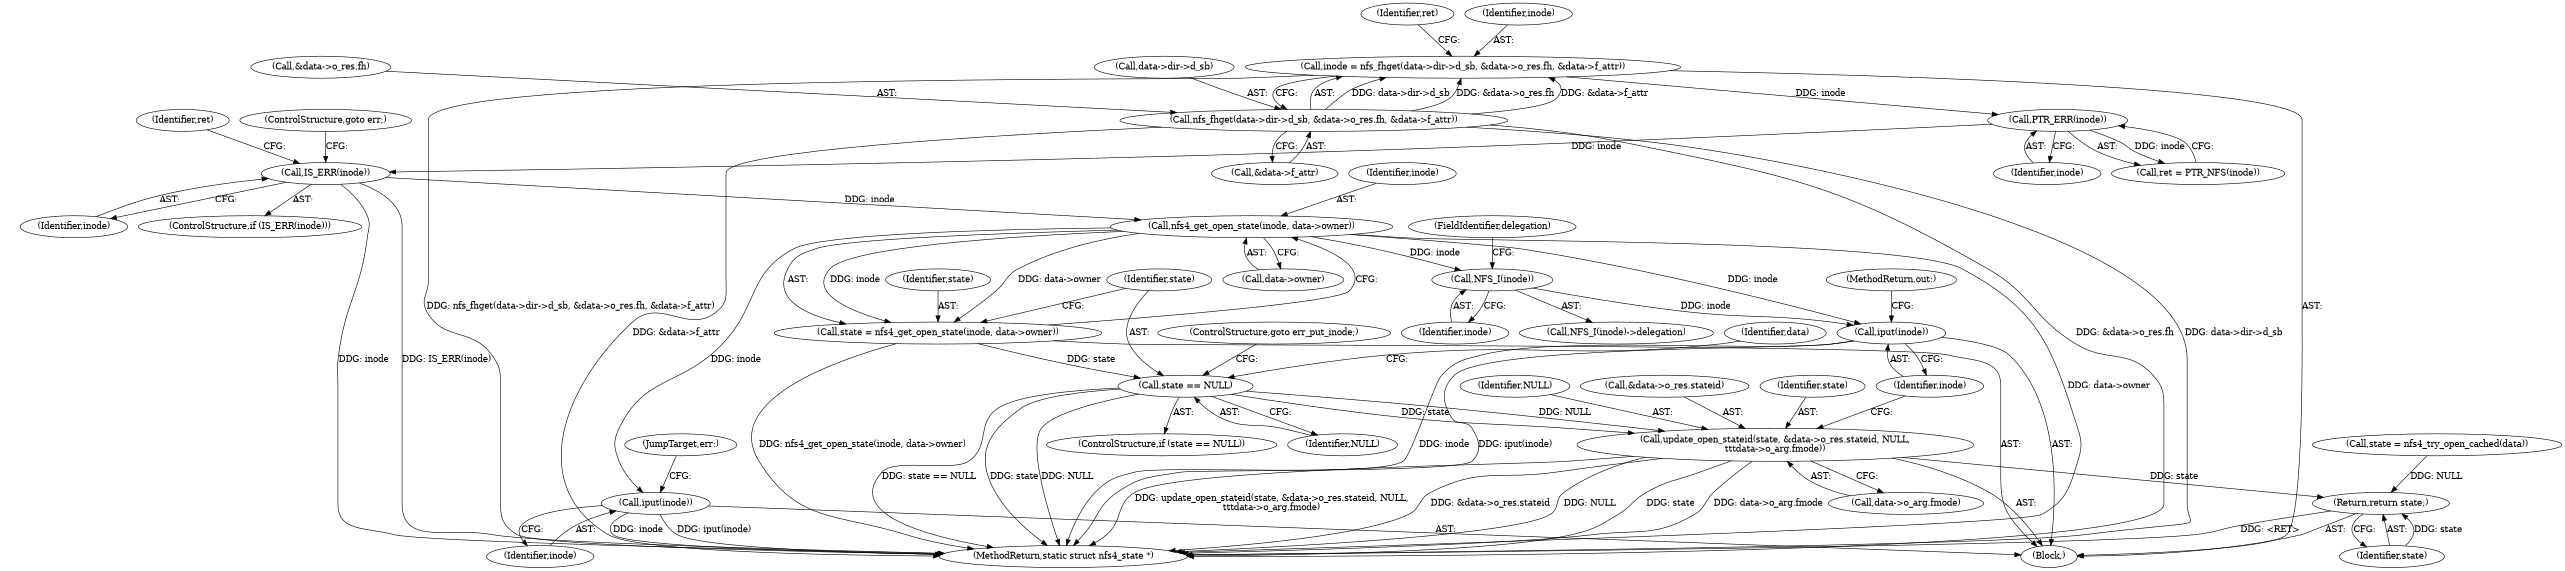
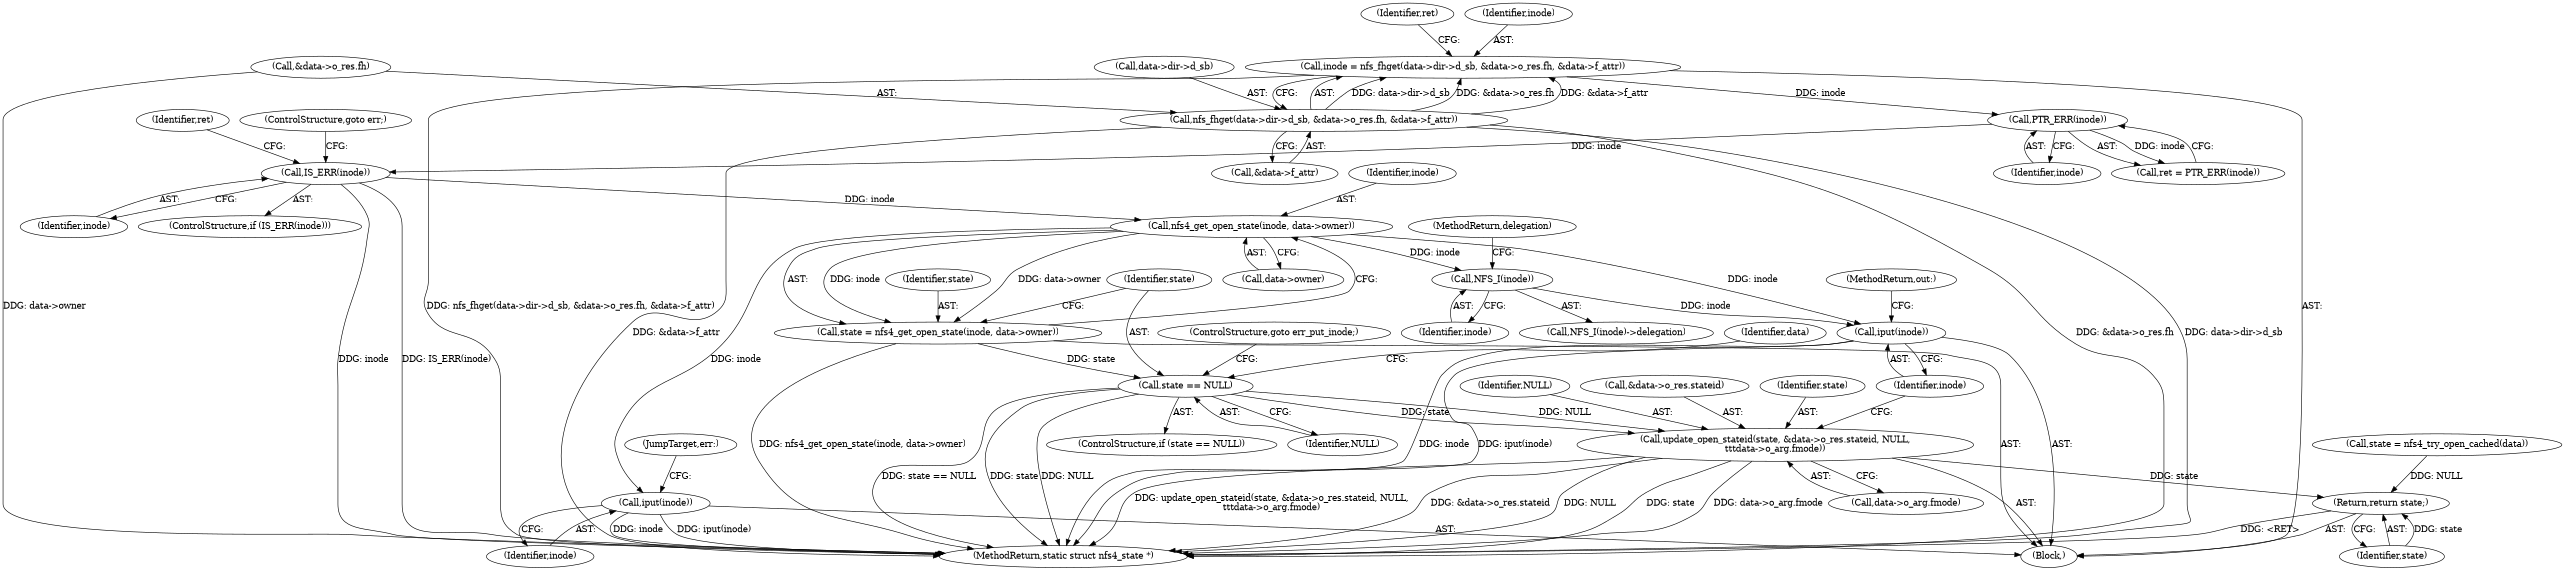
(2198, 174) -> (2198, 174)
(1492, 227) -> (1492, 227)
(2064, 496) -> (144, 532)
